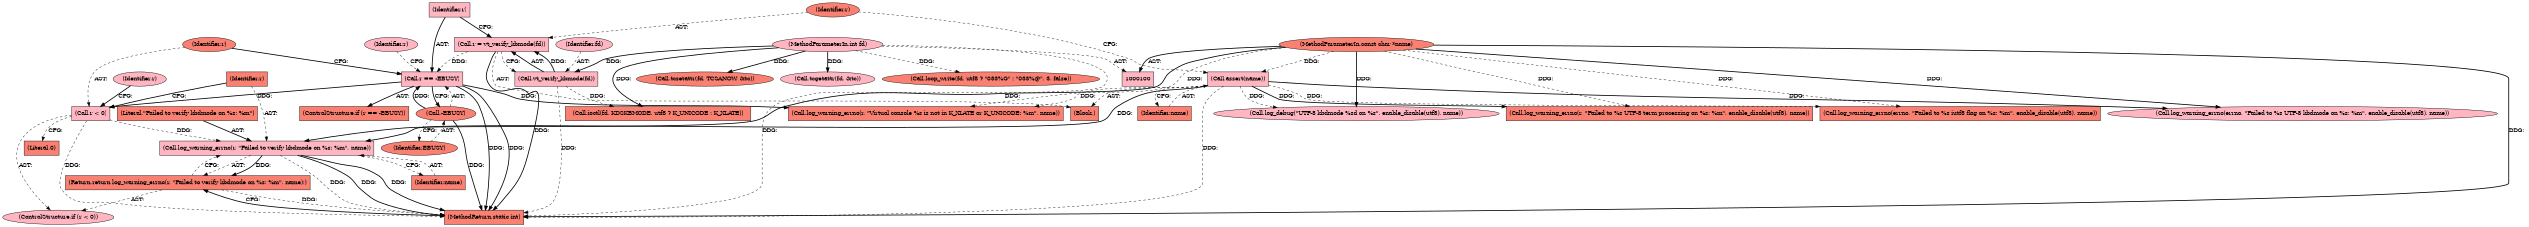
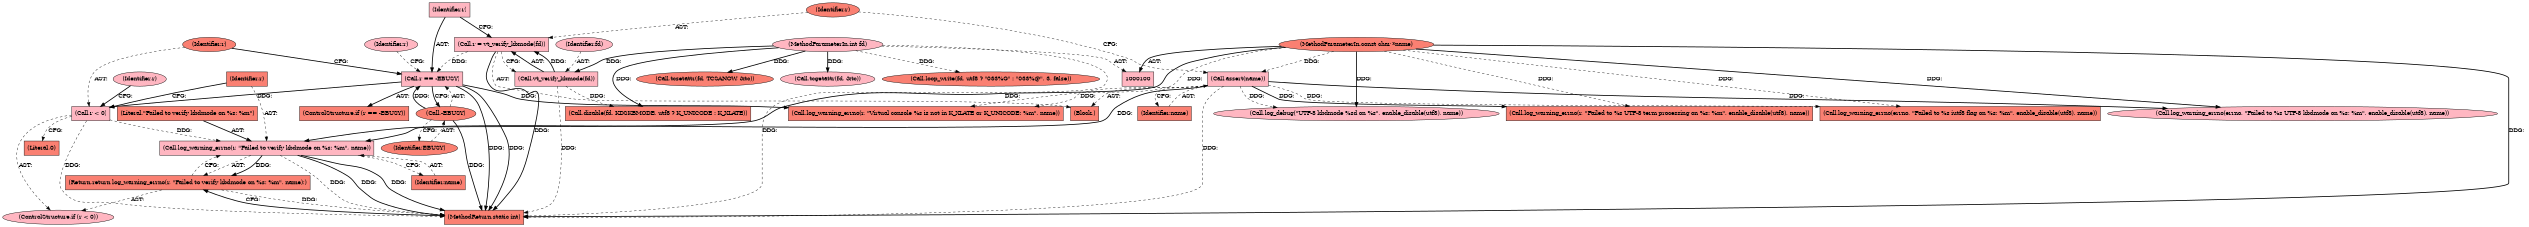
(658, 114) -> (658, 114)
